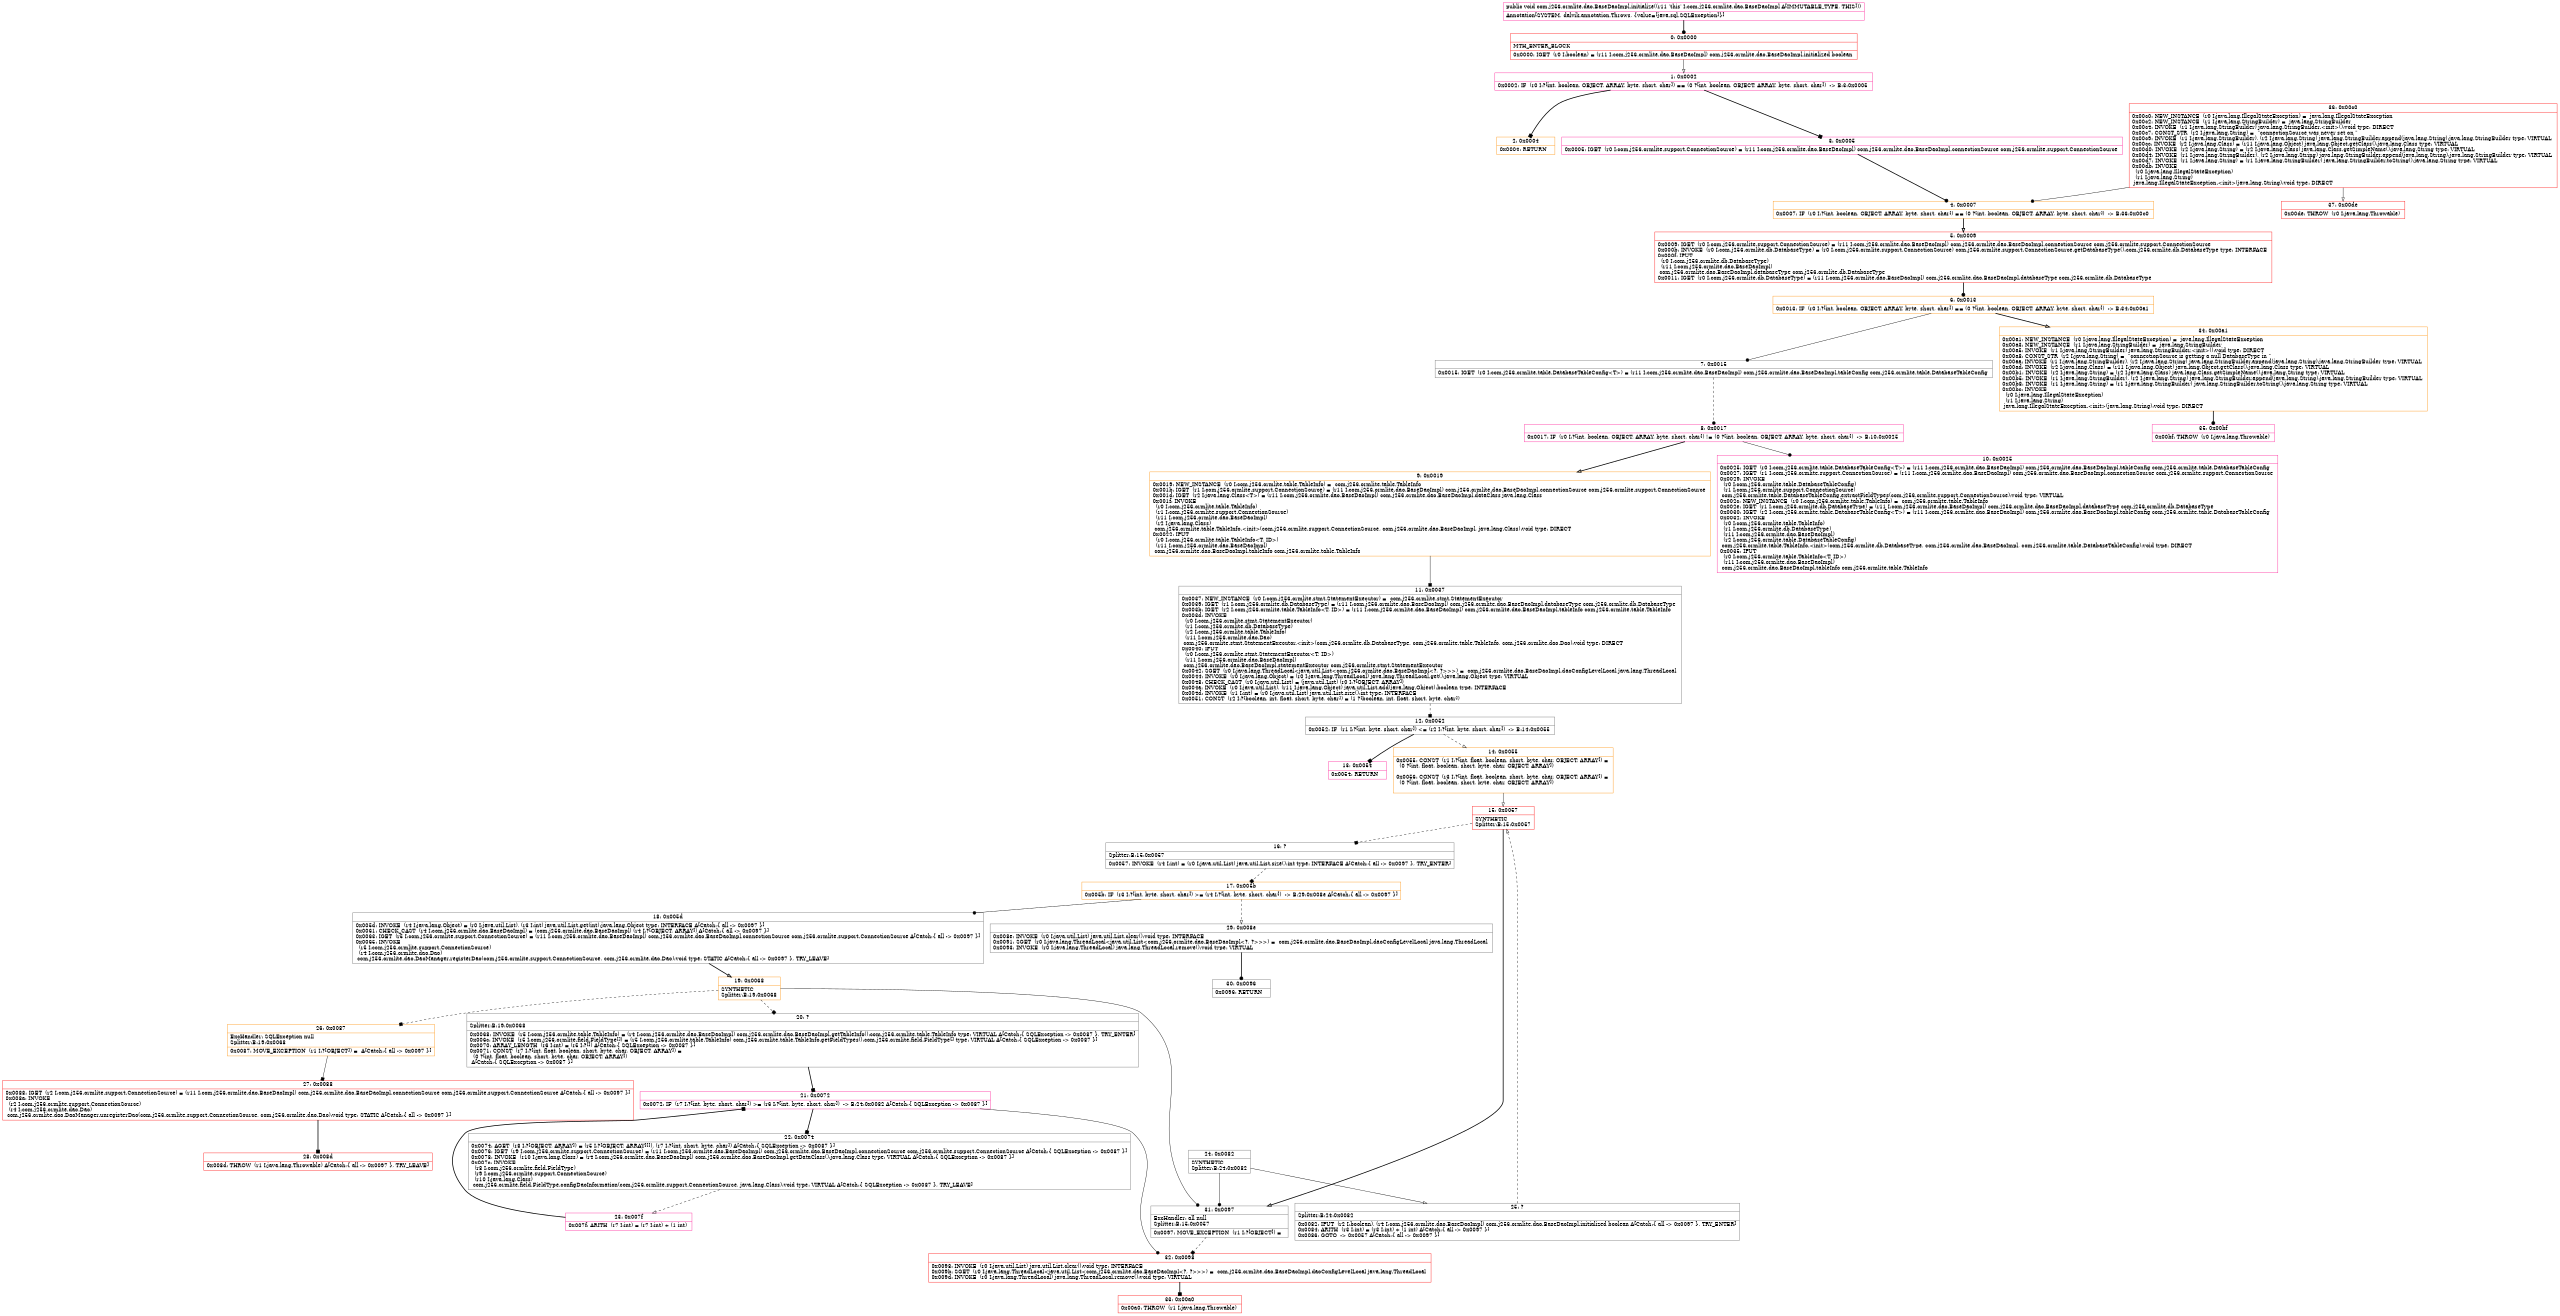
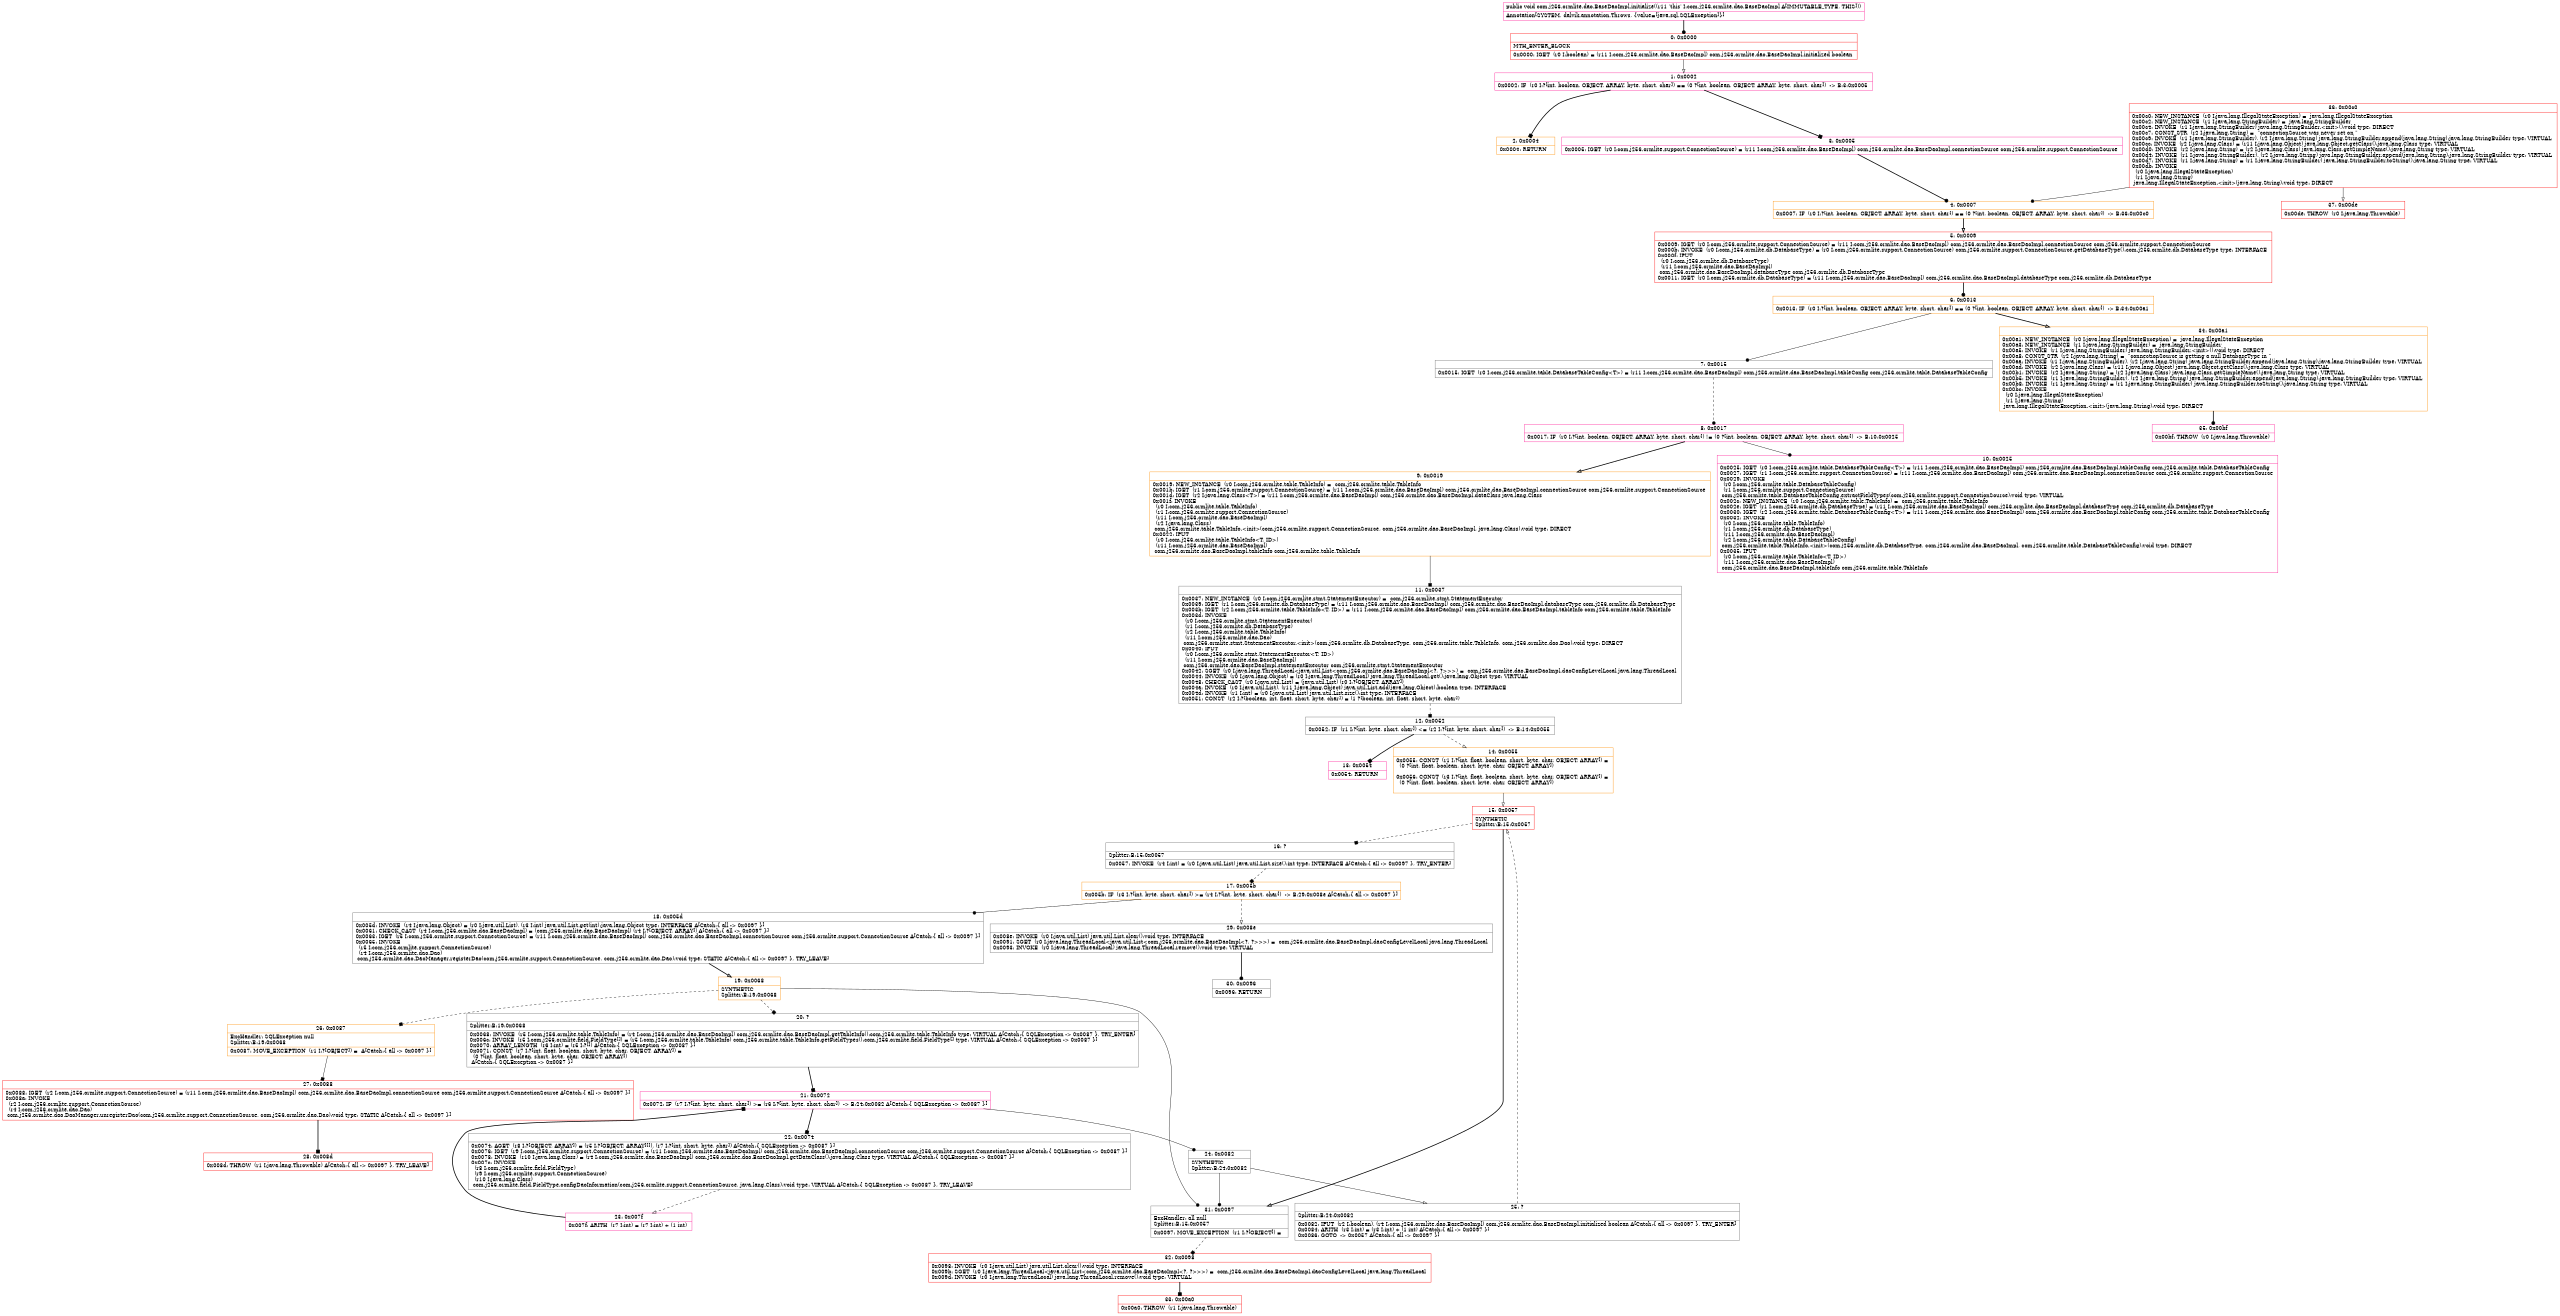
(1120, 1127) -> (1089, 1122)
